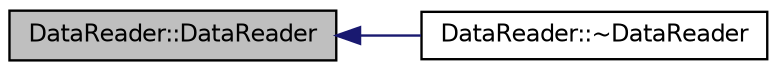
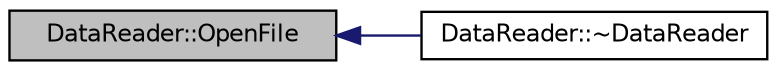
(173, 36) -> (173, 36)
